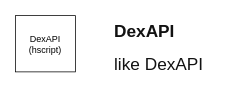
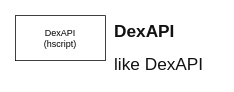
(45, 44) -> (60, 38)
